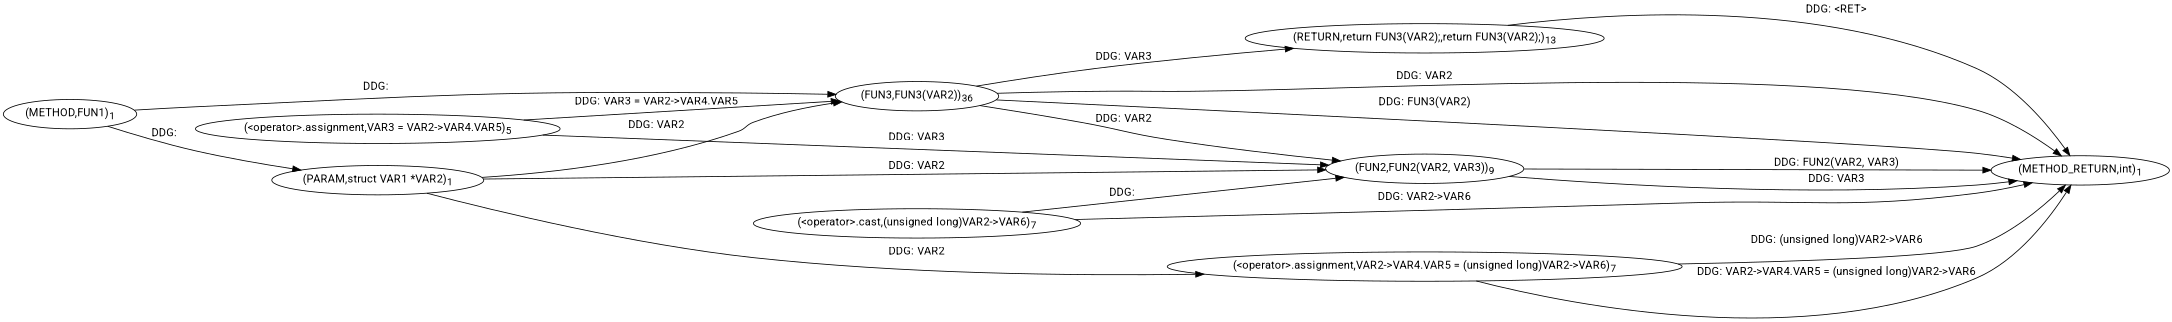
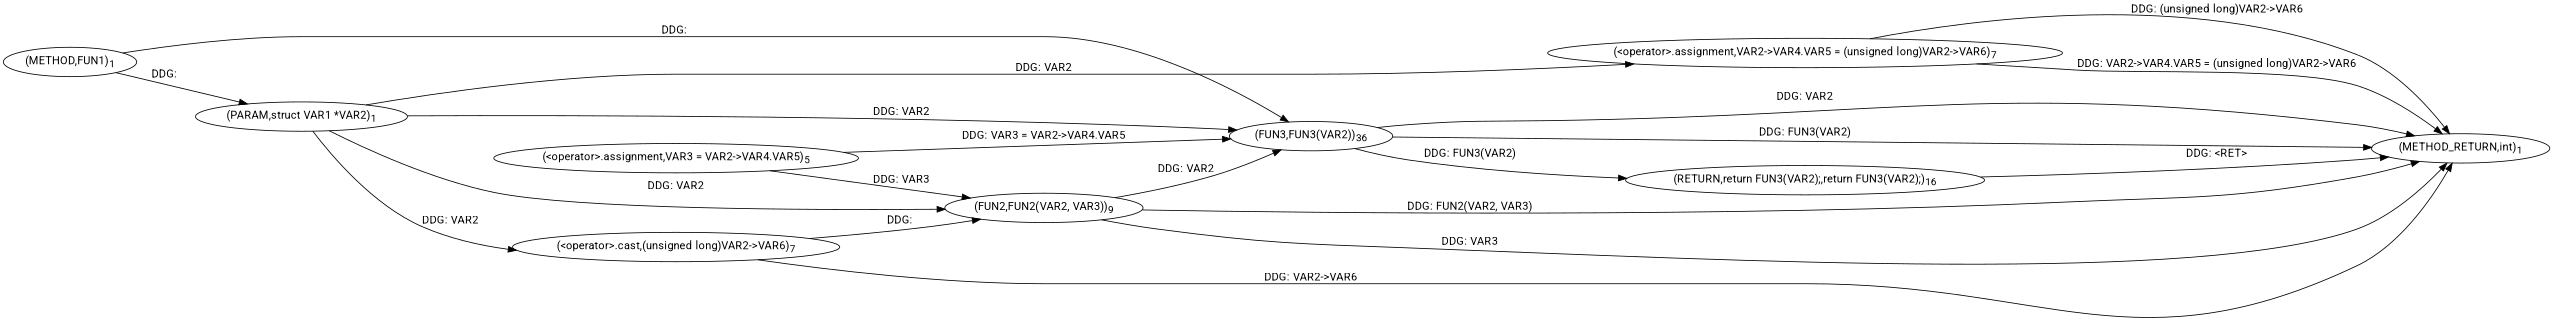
(1551, 37) -> (1931, 179)
(1124, 57) -> (1470, 154)
(1155, 137) -> (1196, 181)
none -> (397, 213)
